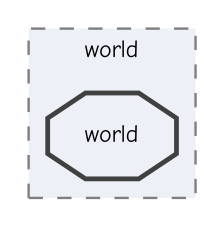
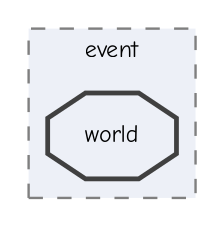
(112, 51) -> (112, 51)
